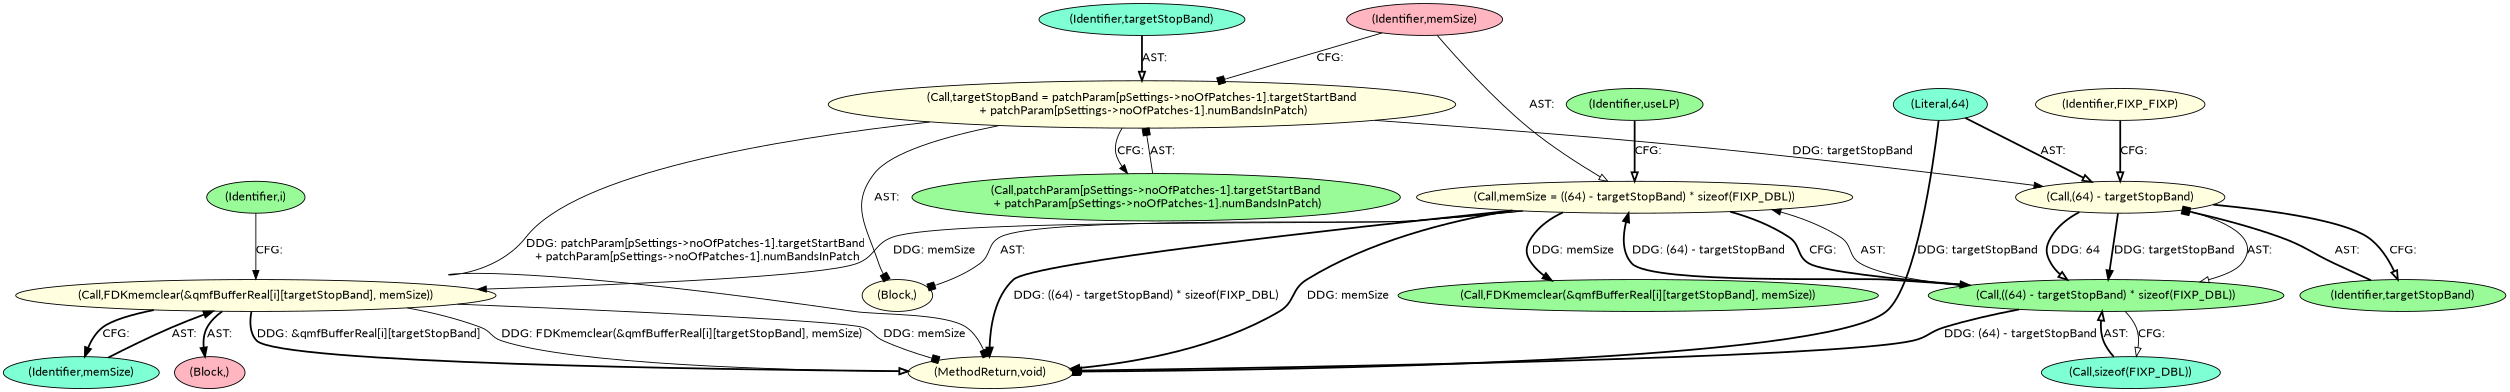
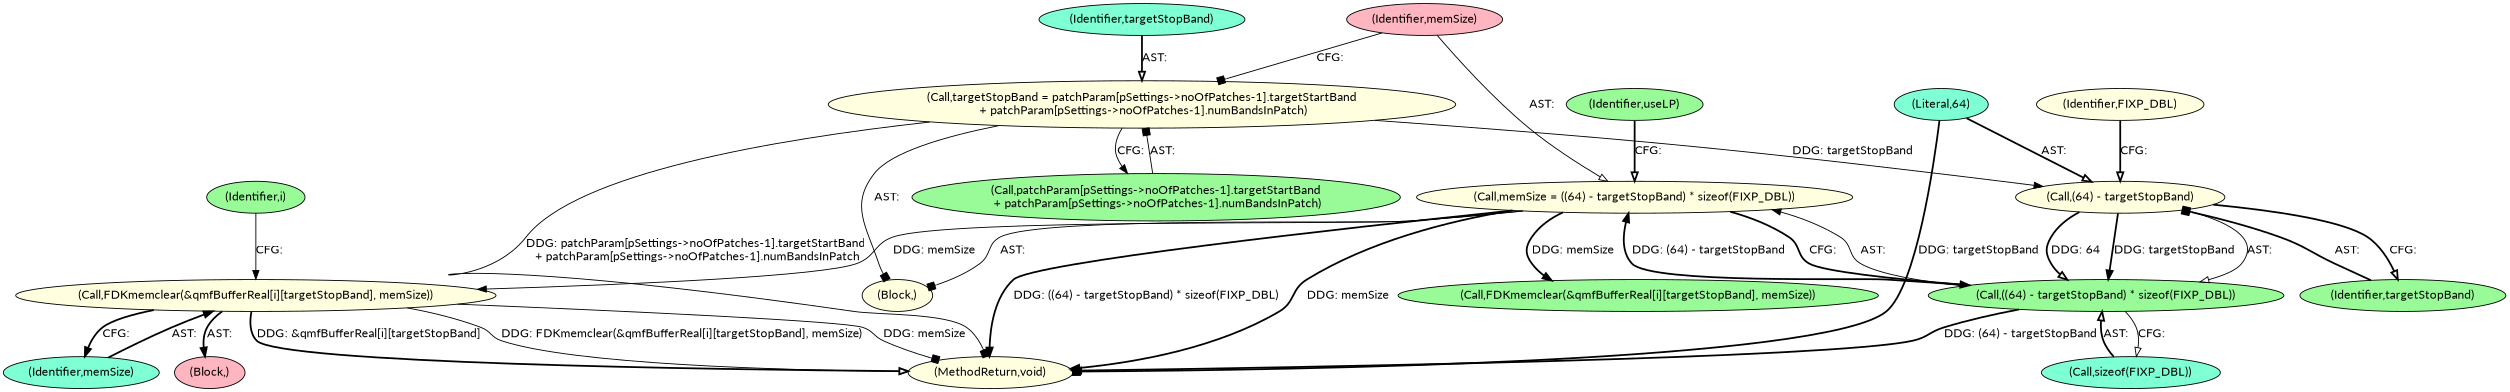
(2120, 104) -> (2120, 104)
